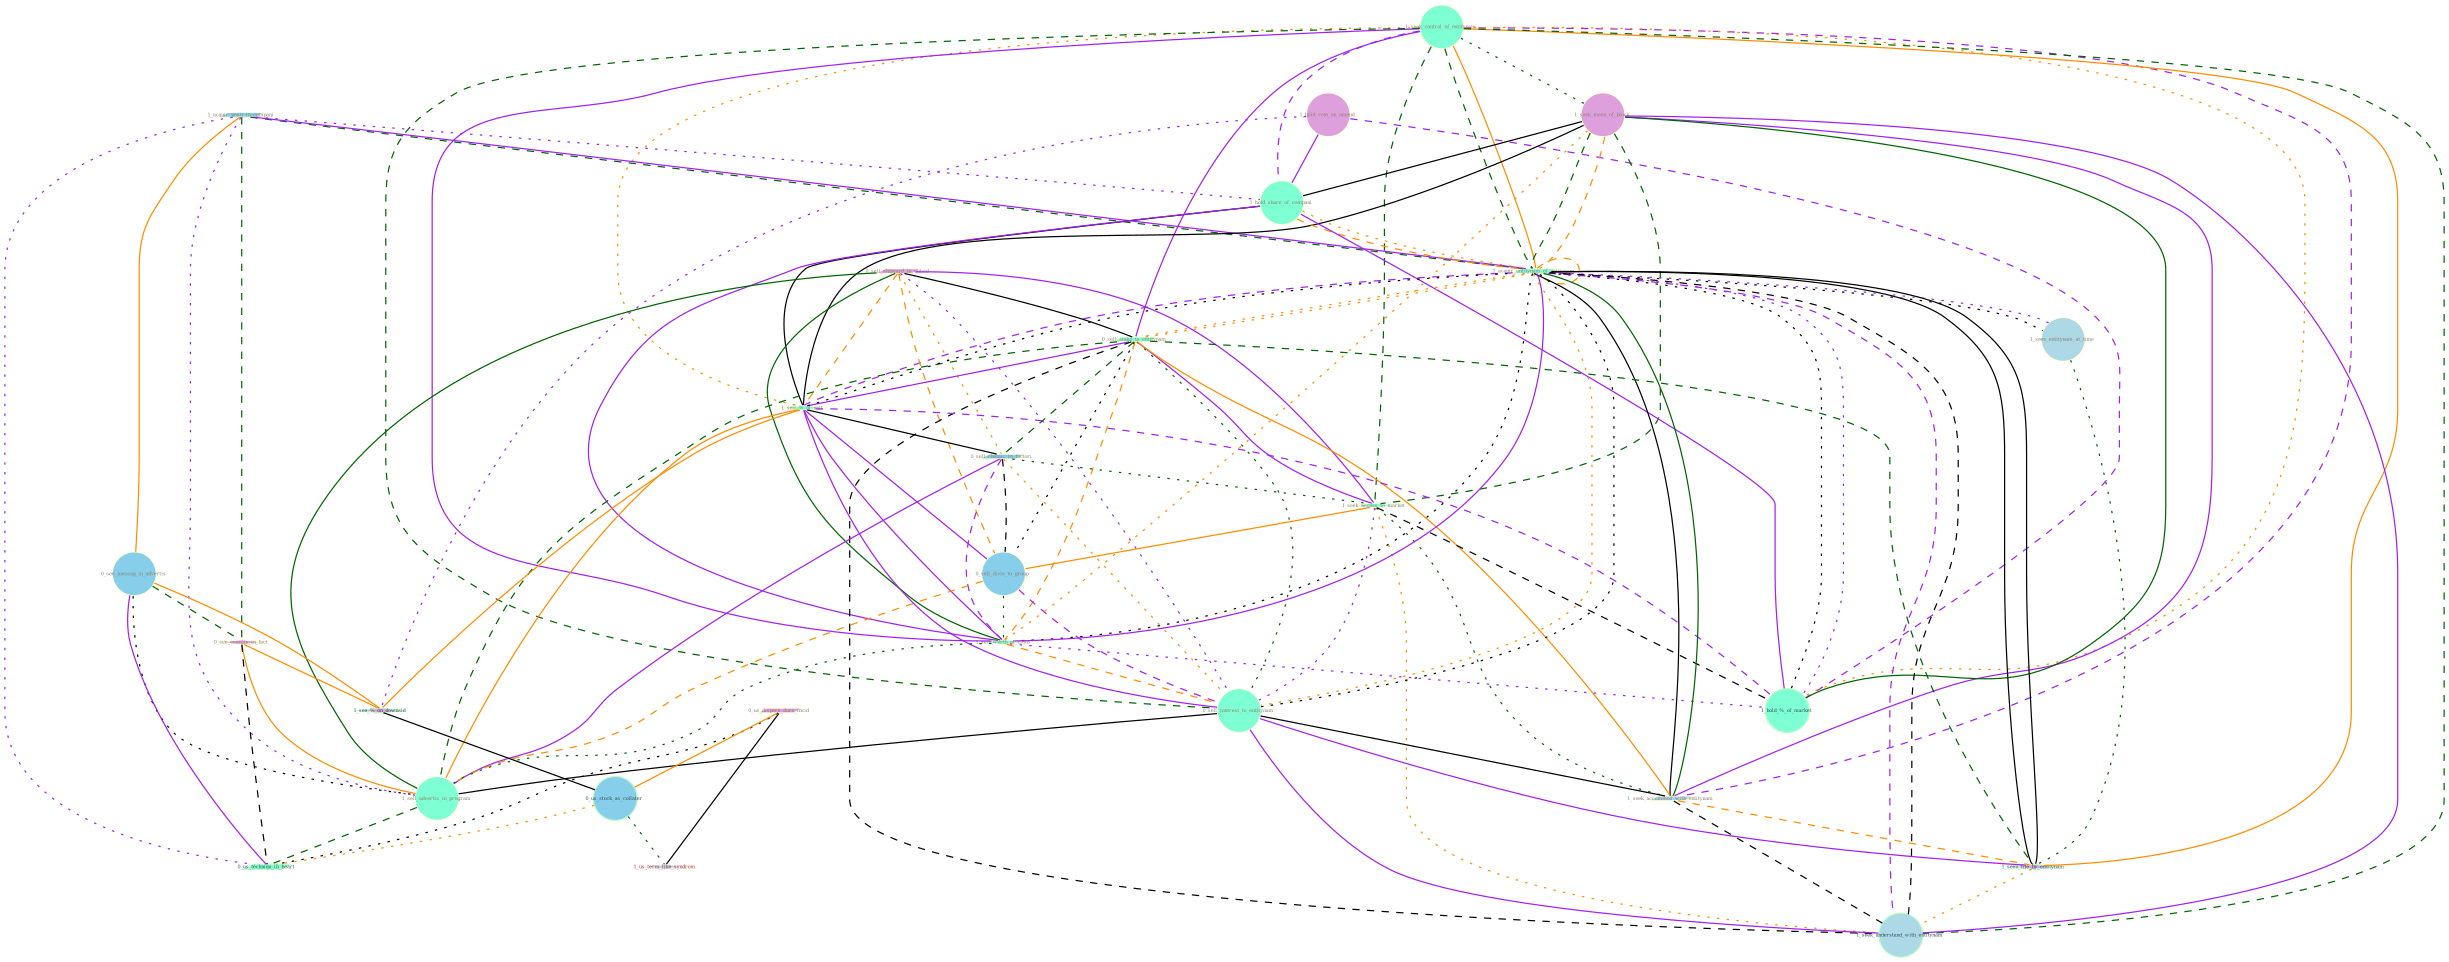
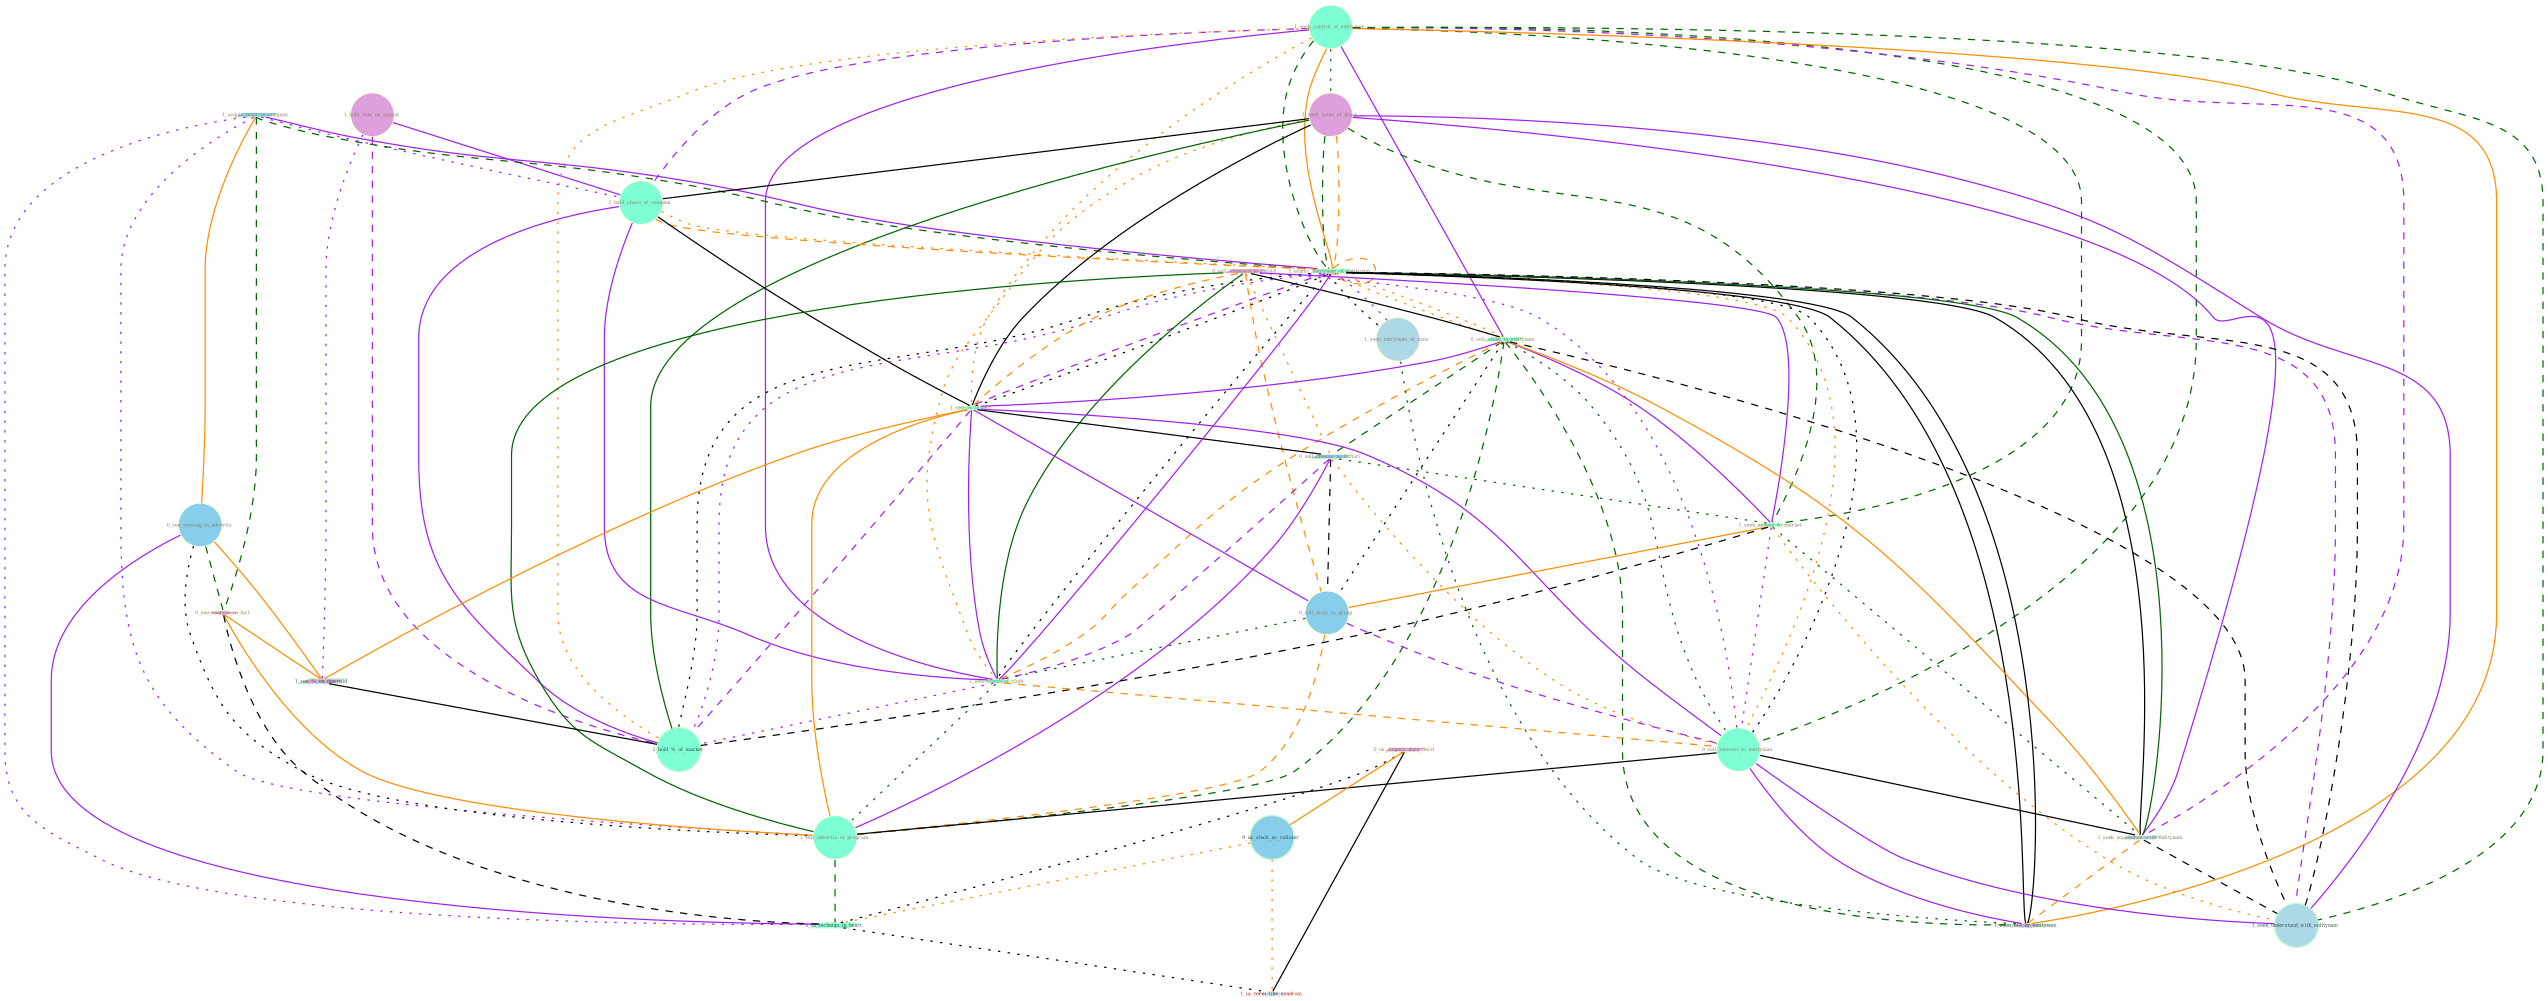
(381, 711) -> (322, 681)
(489, 751) -> (493, 714)
(646, 840) -> (1272, 926)
(1976, 897) -> none
none -> (1055, 960)
